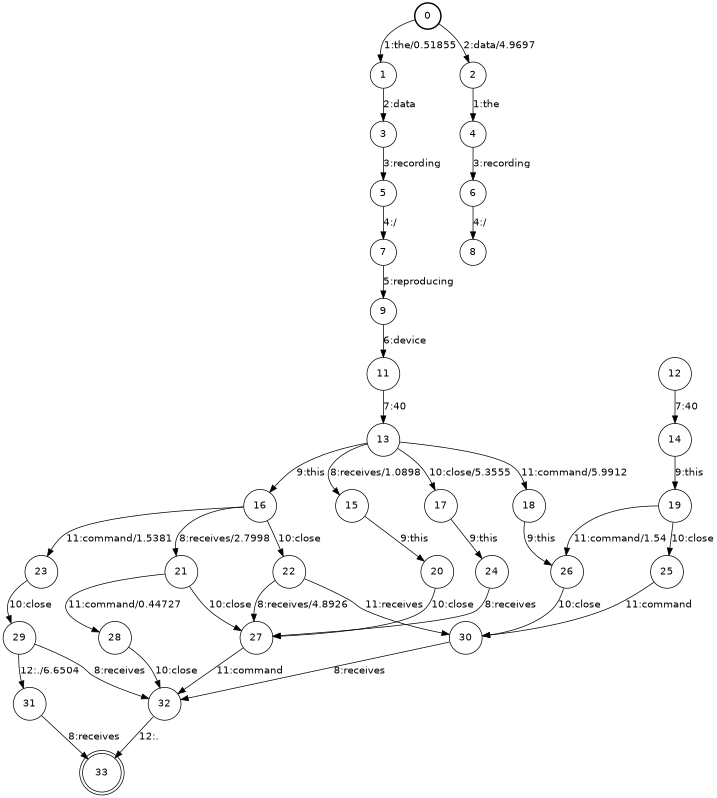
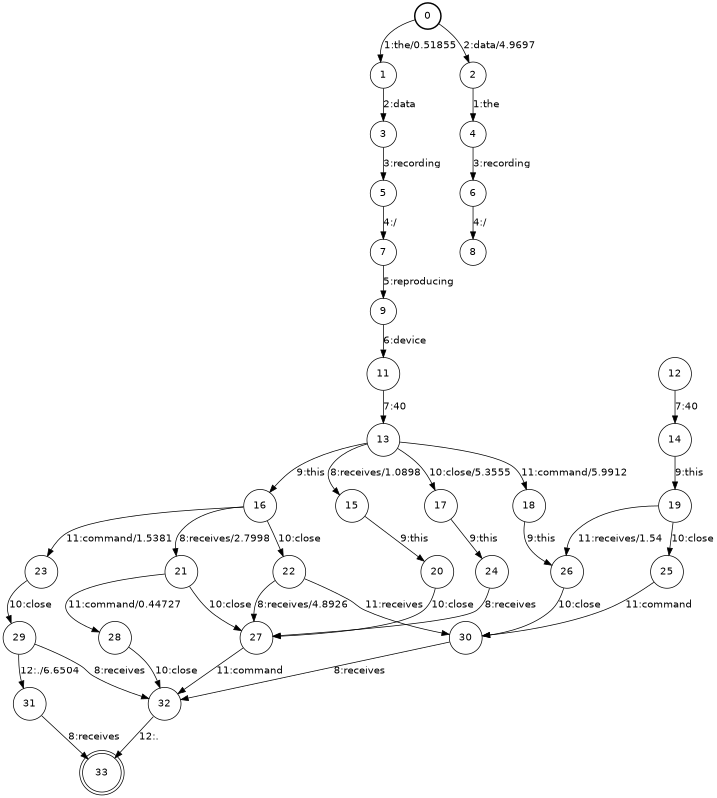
(620, 539) -> (620, 539)
